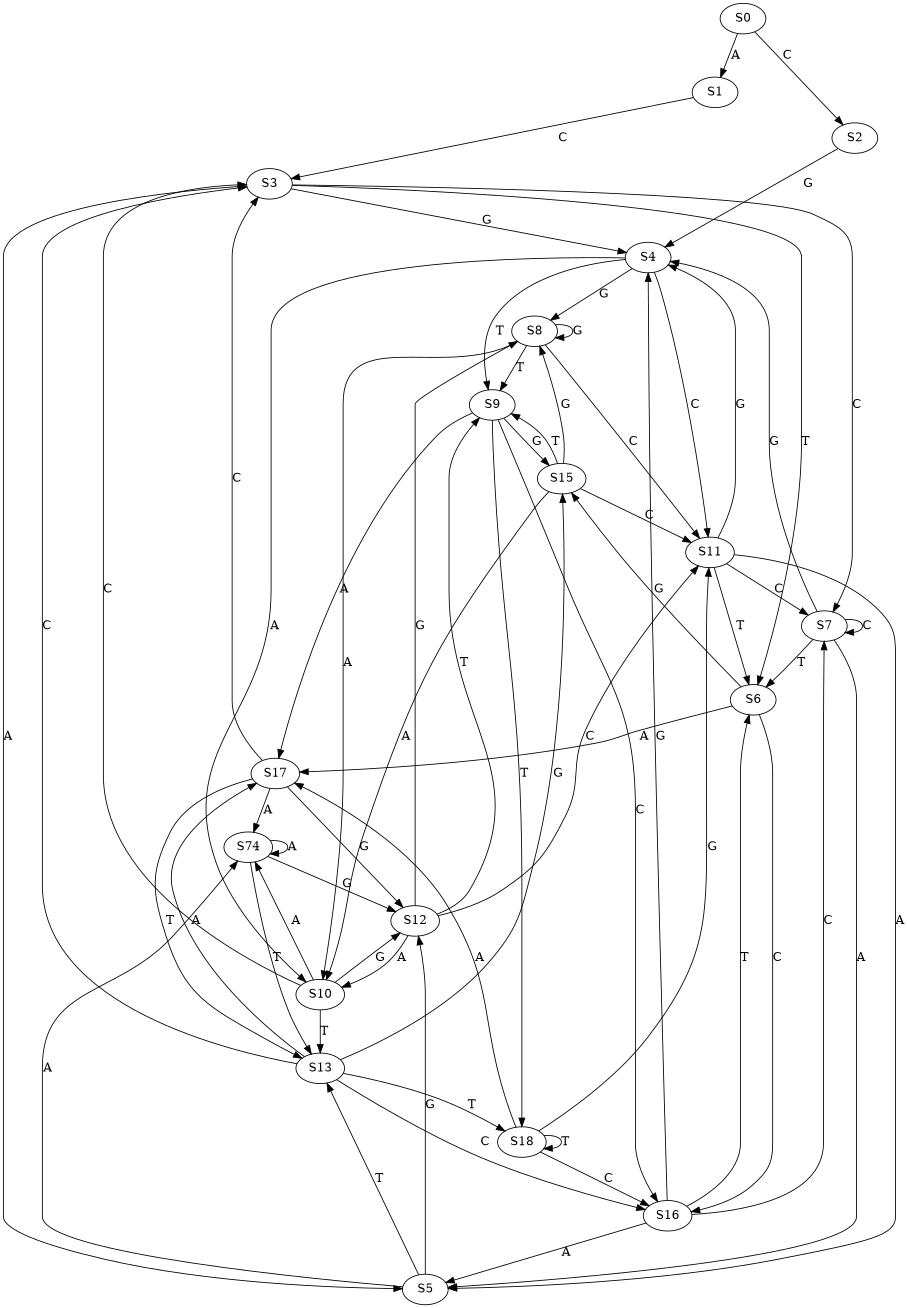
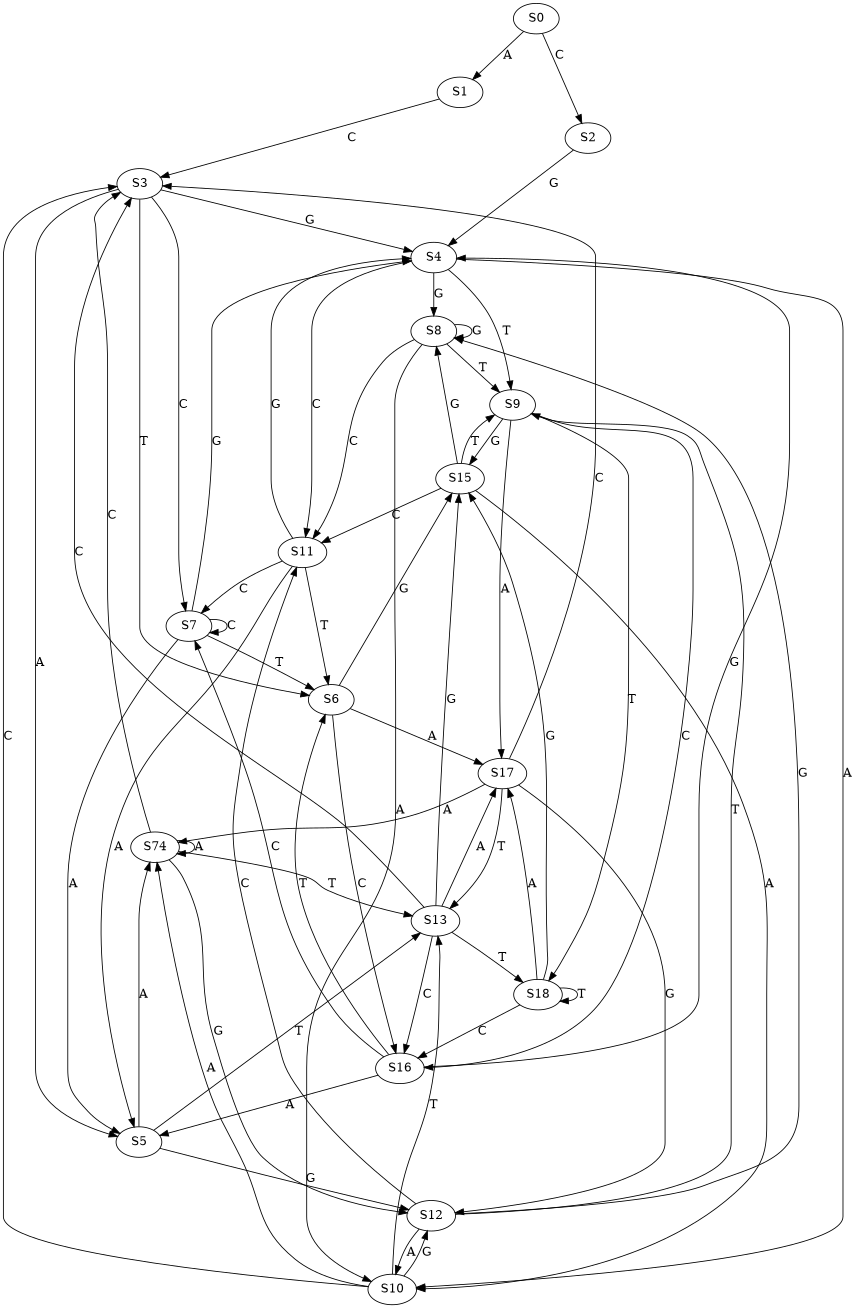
none -> (108, 513)
(706, 886) -> (544, 734)
